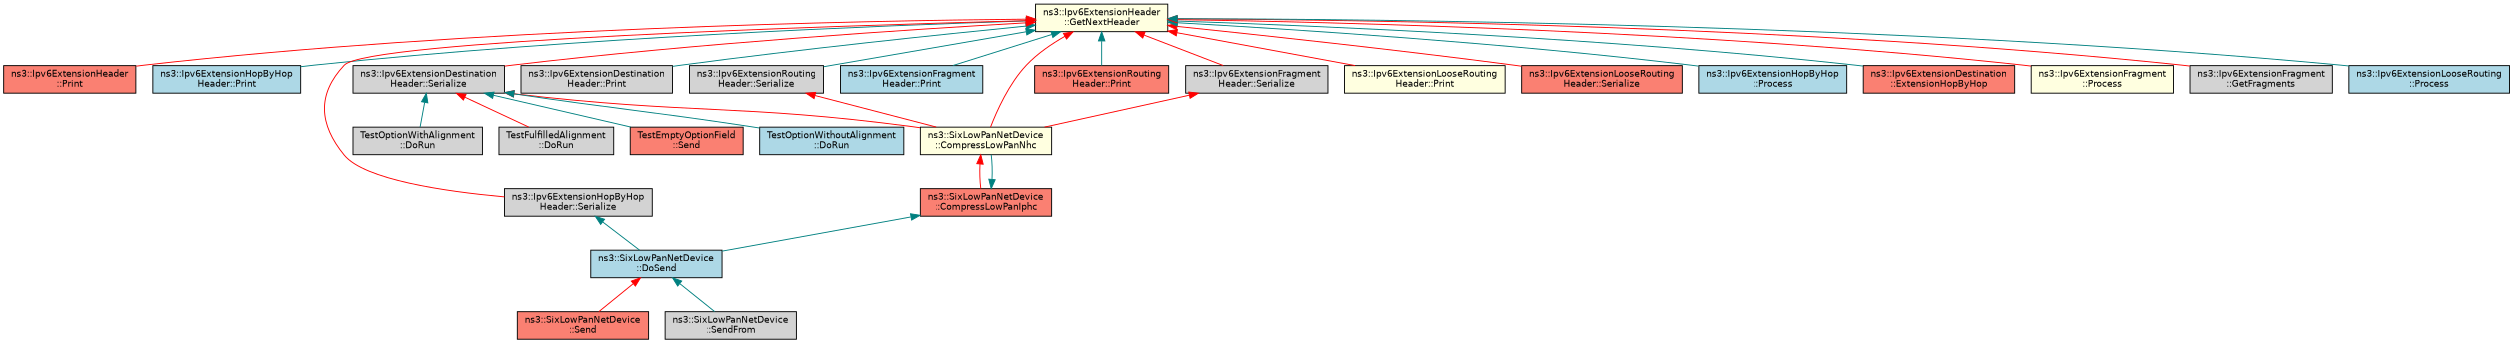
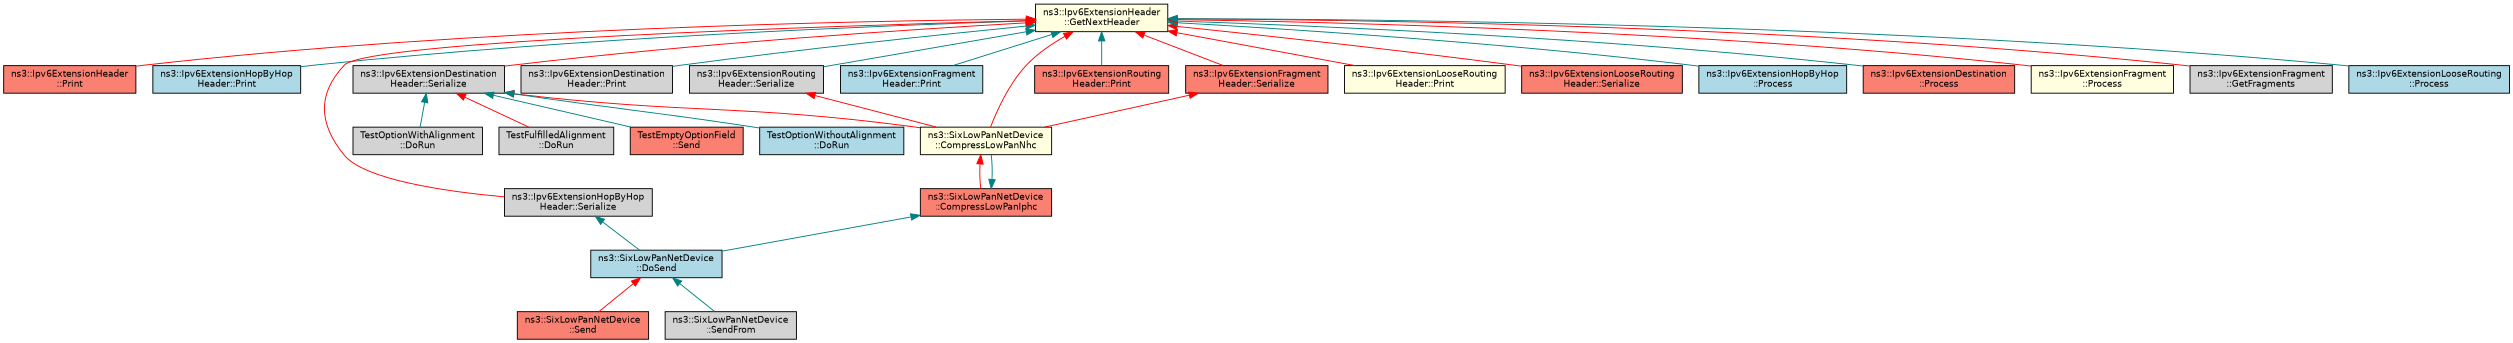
(1257, 79) -> (1257, 79)
(1939, 79) -> (1939, 79)
